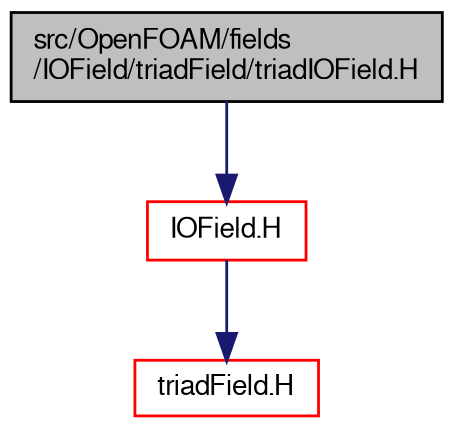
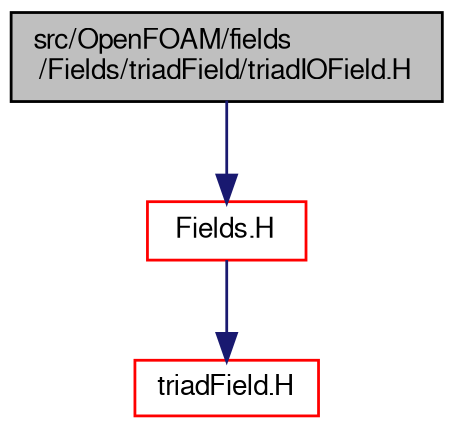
(227, 57) -> (227, 57)
(227, 231) -> (227, 231)
